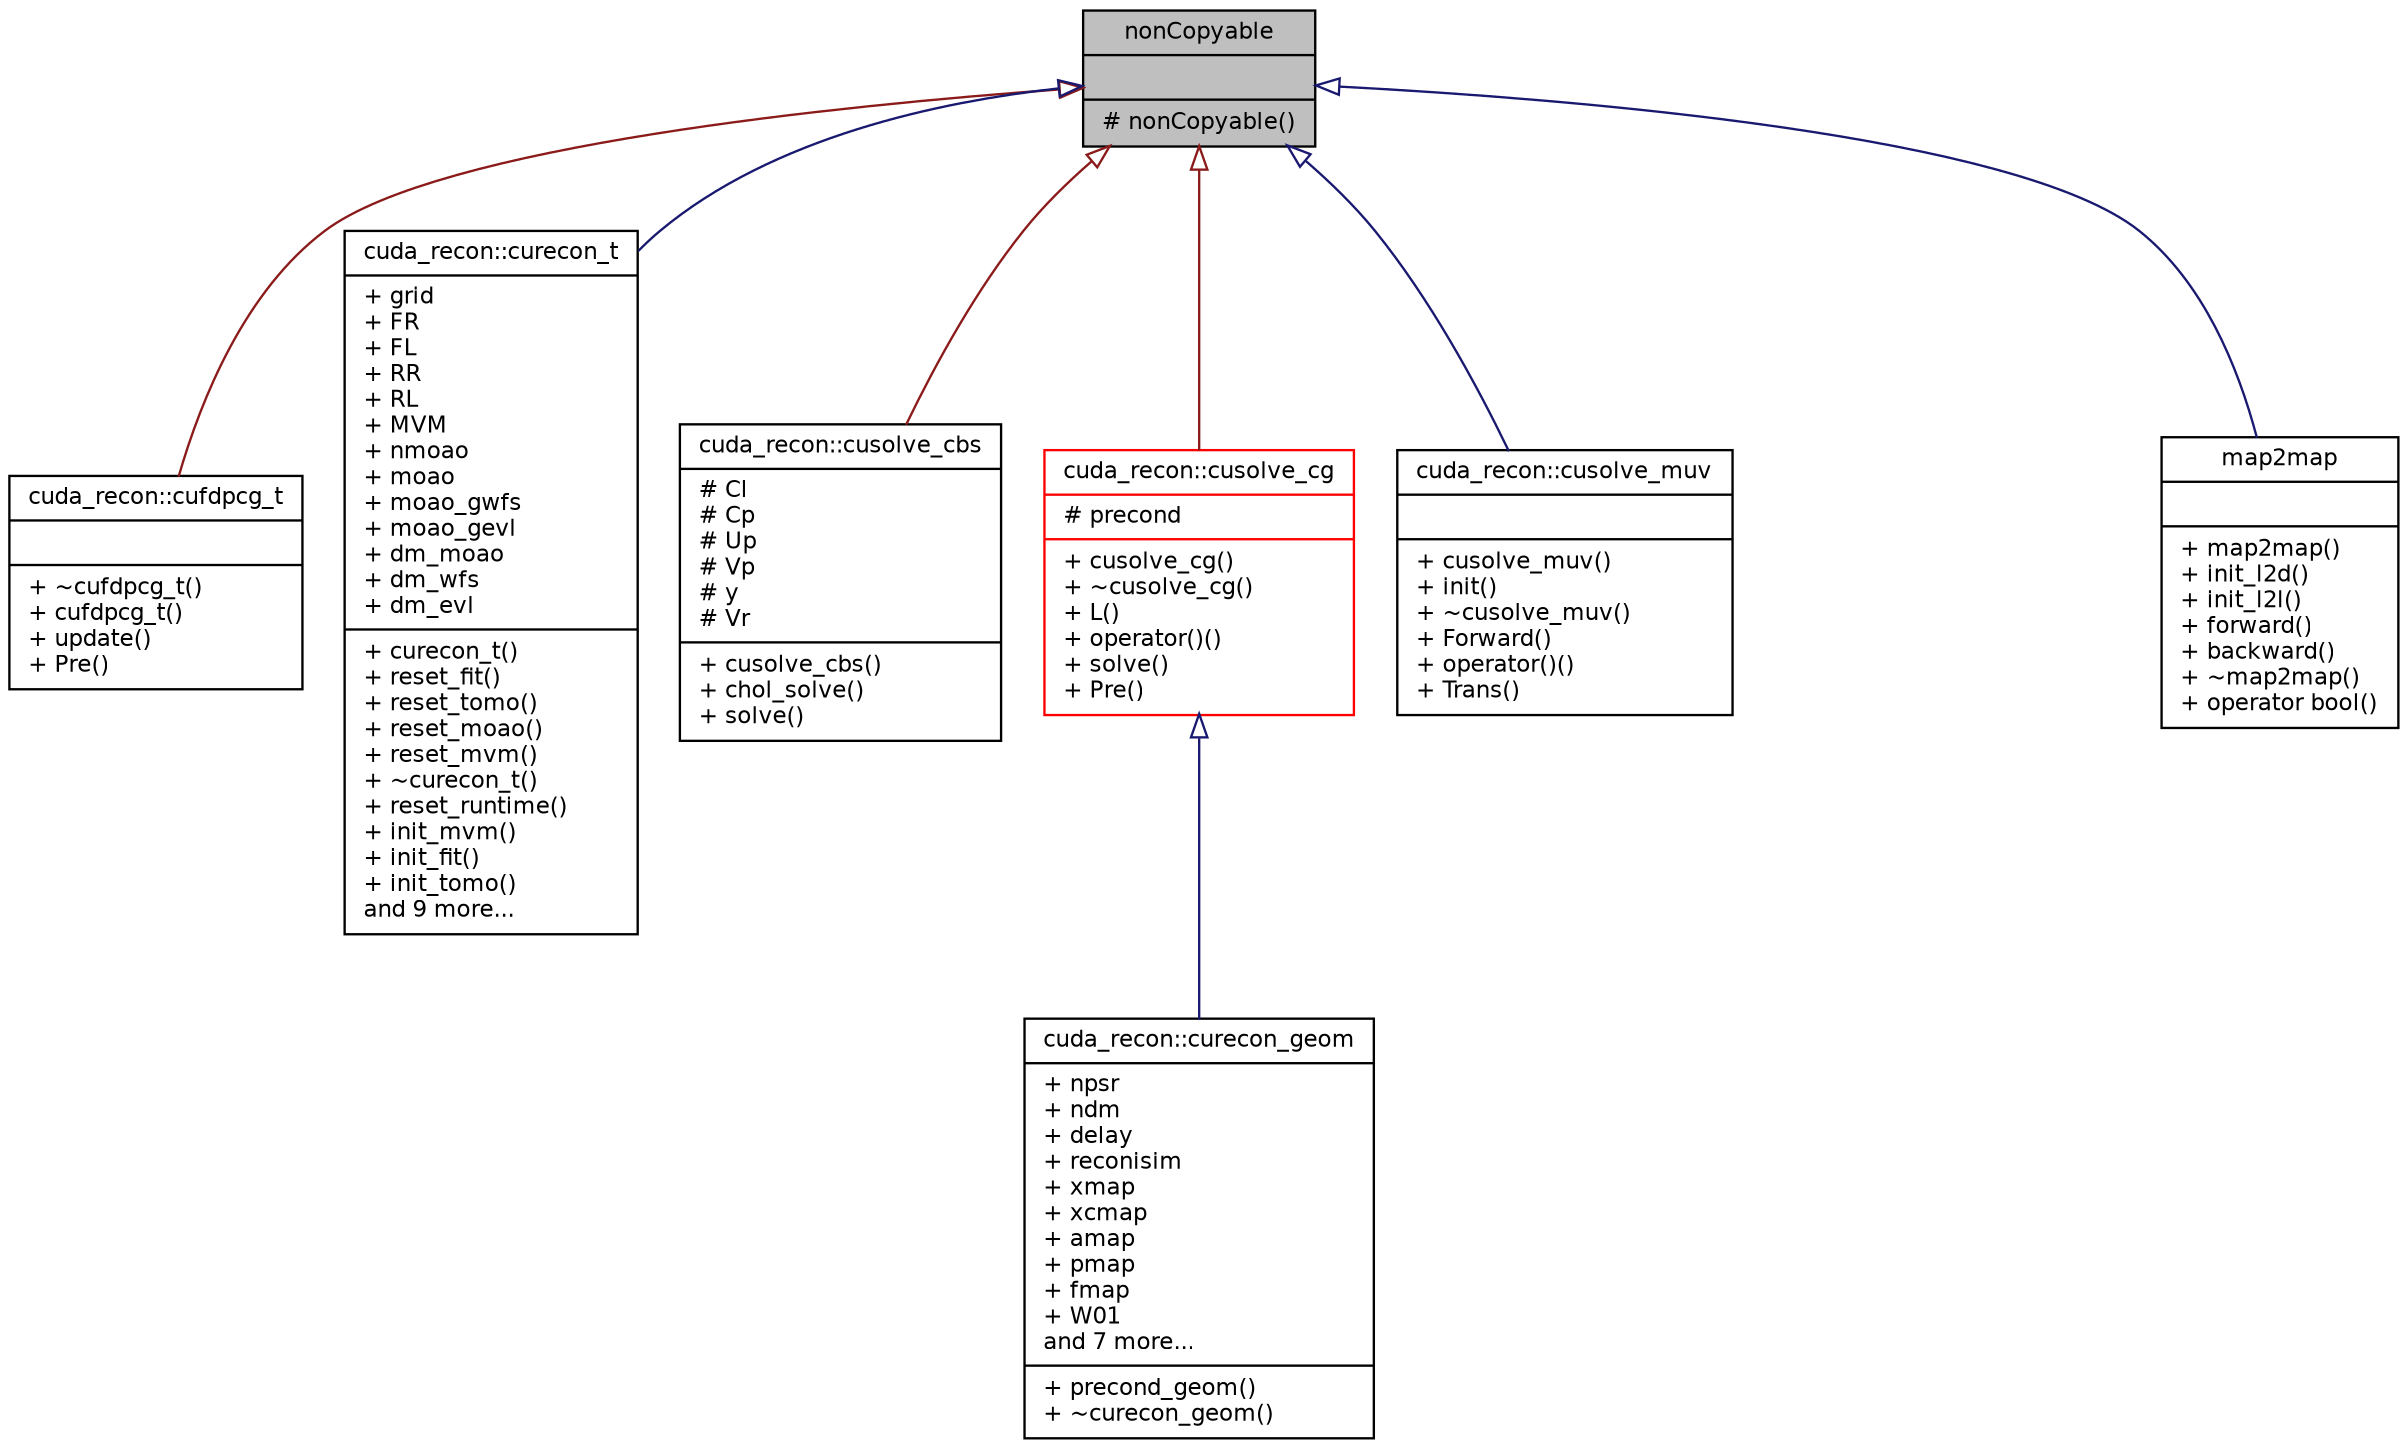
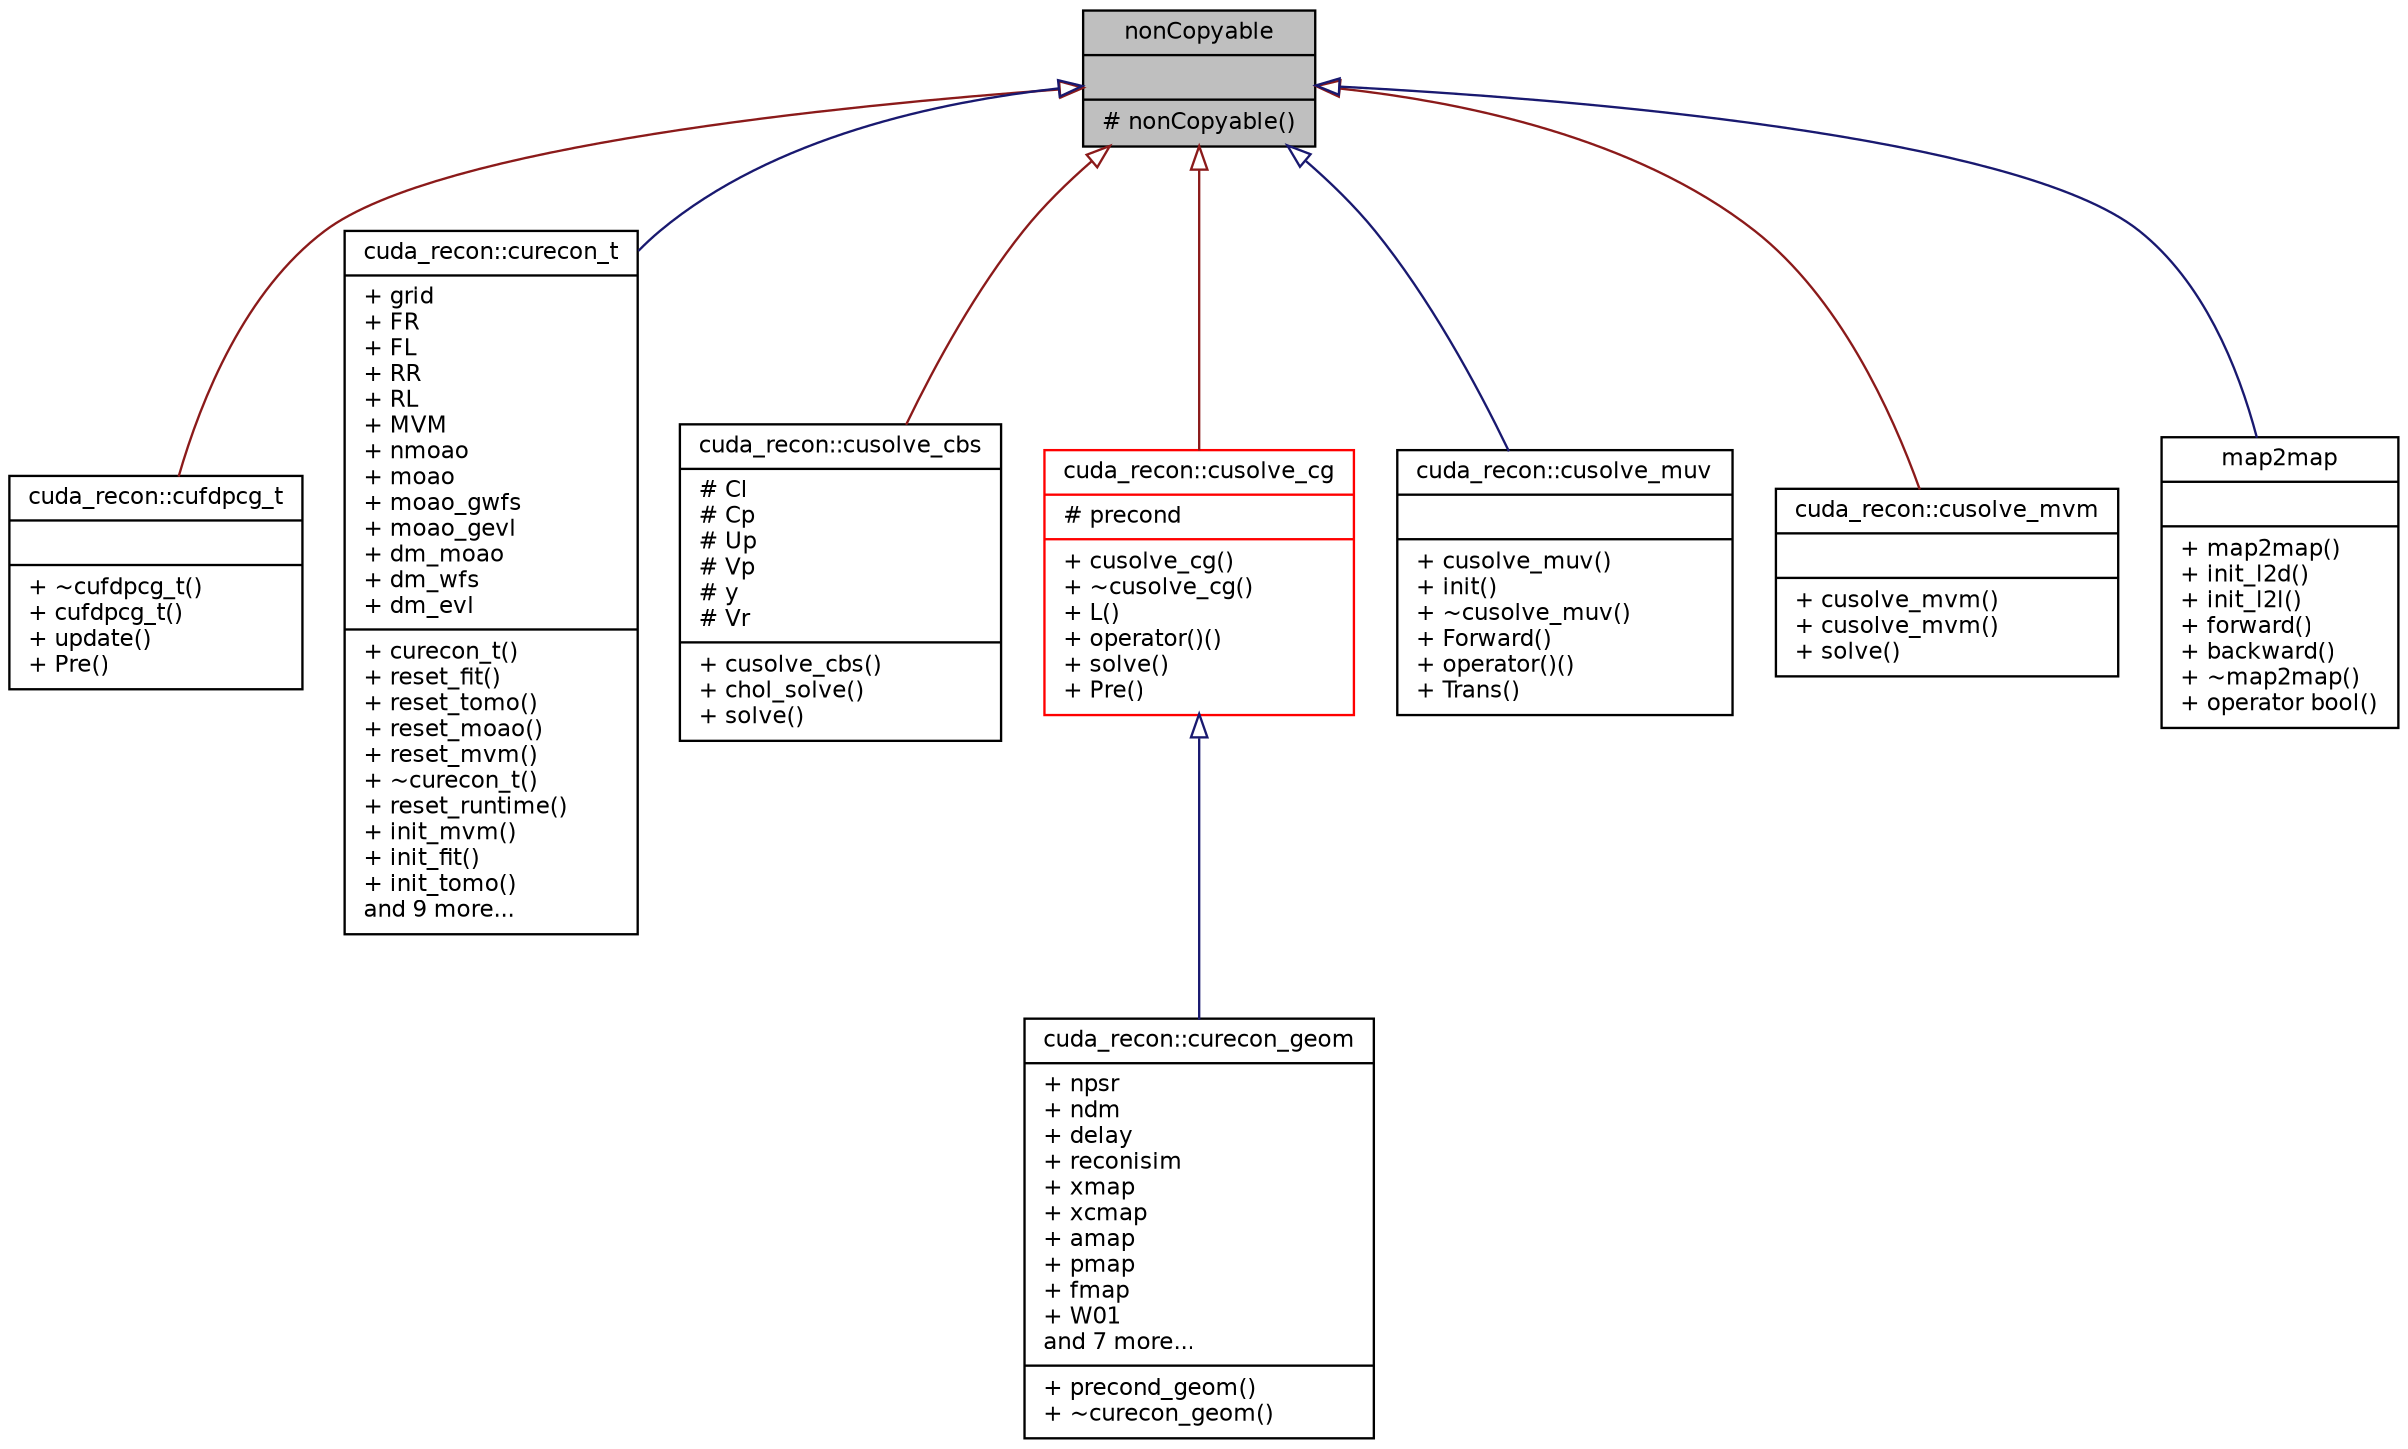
none -> (1947, 583)
